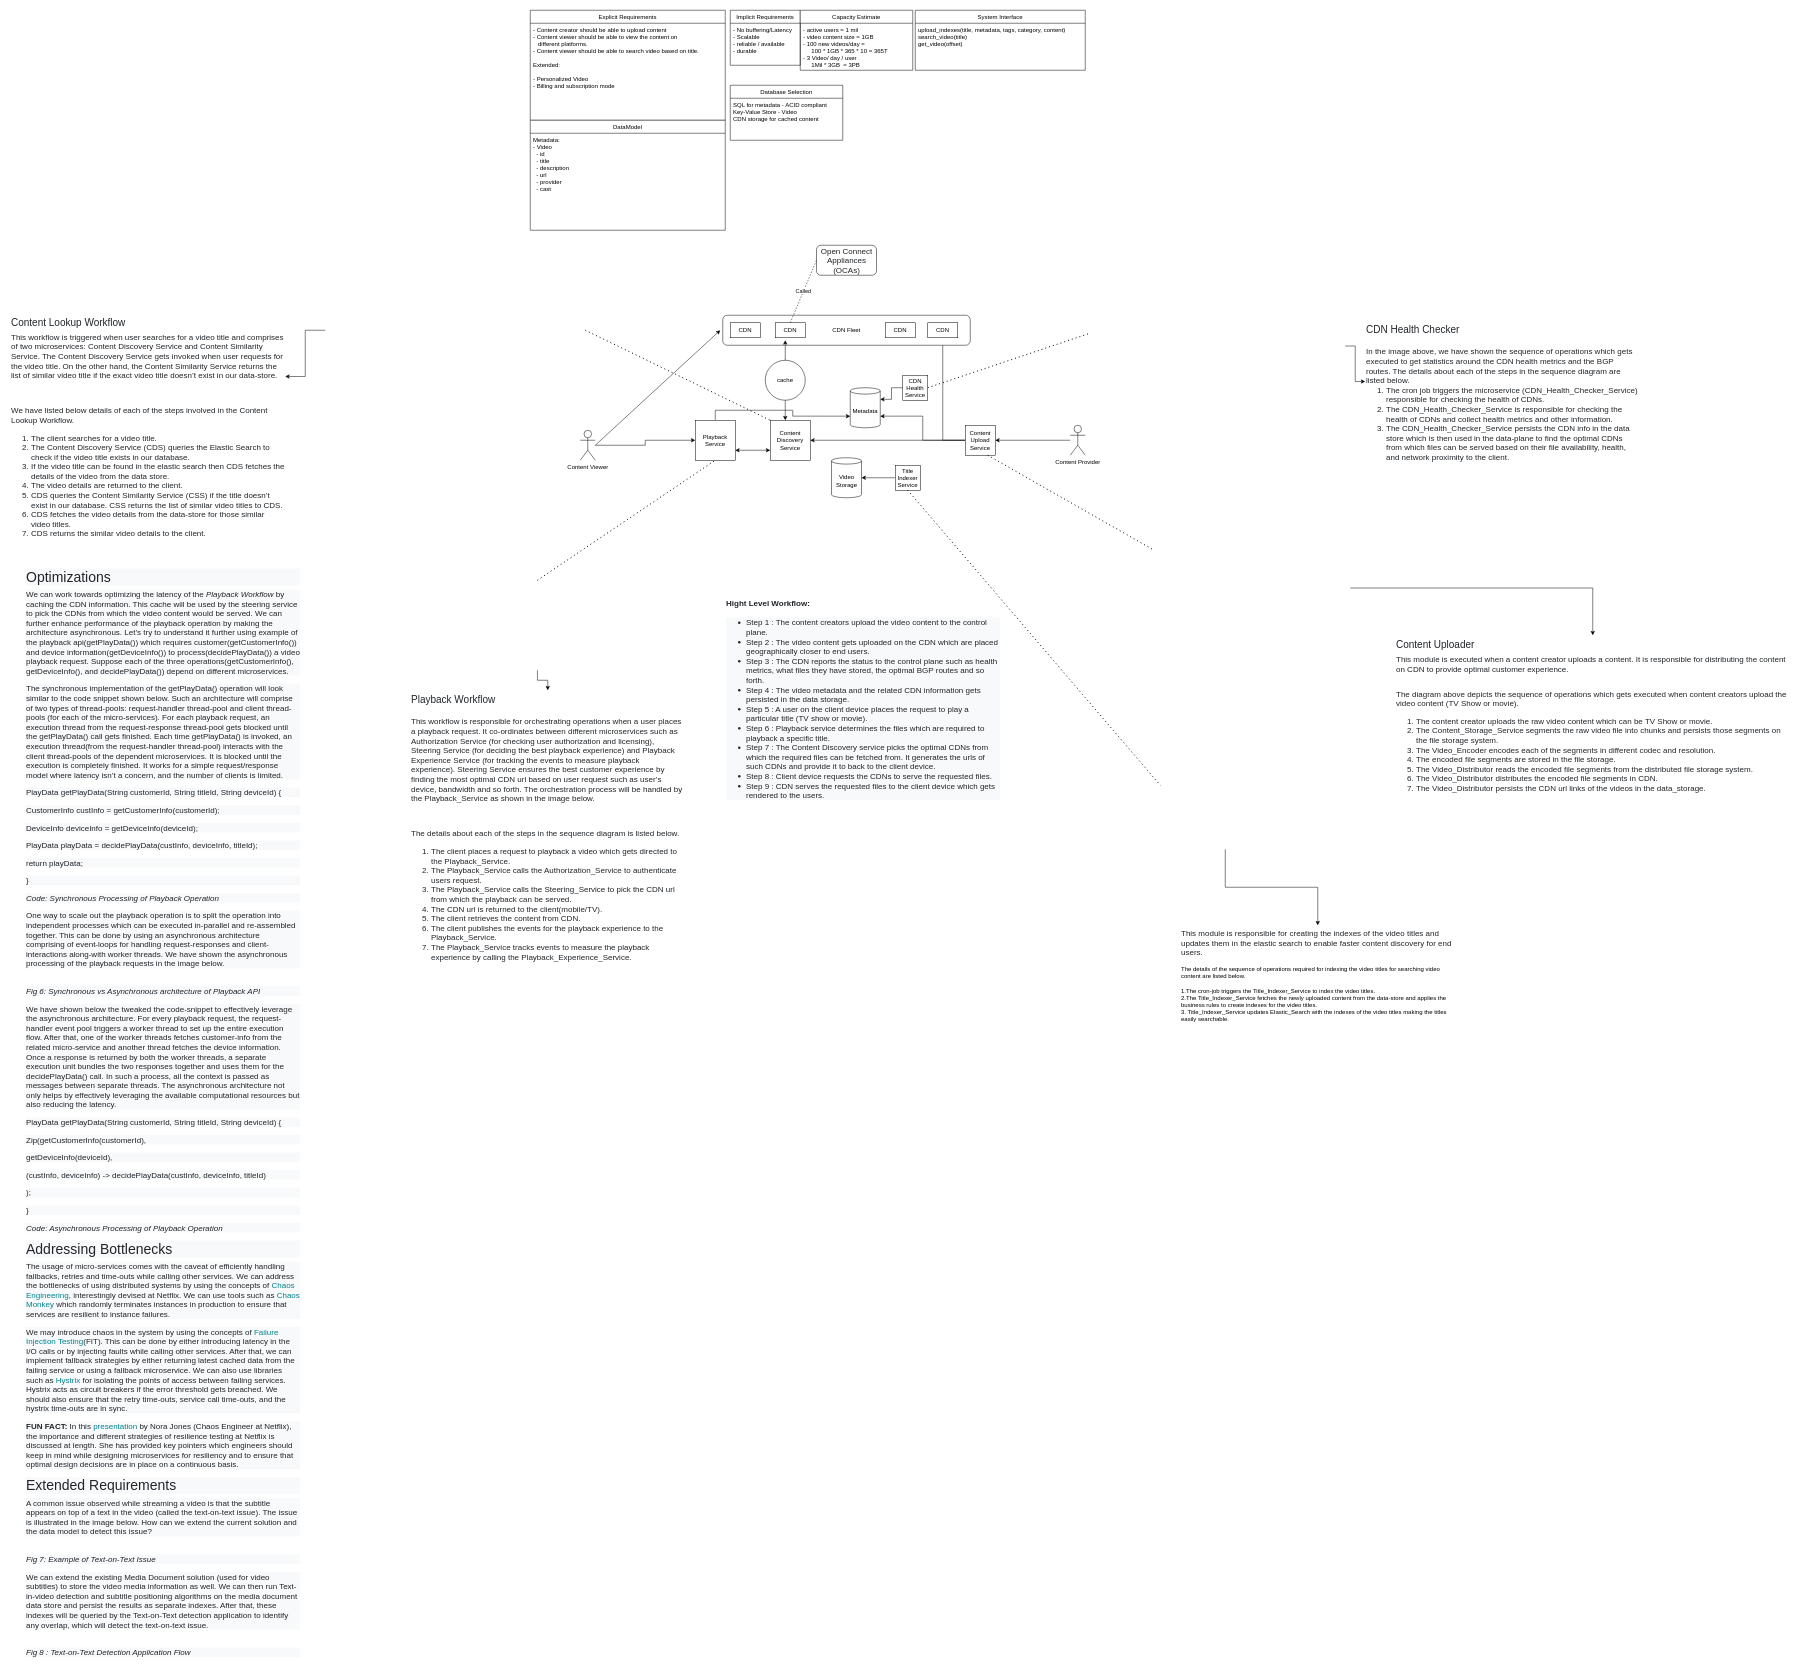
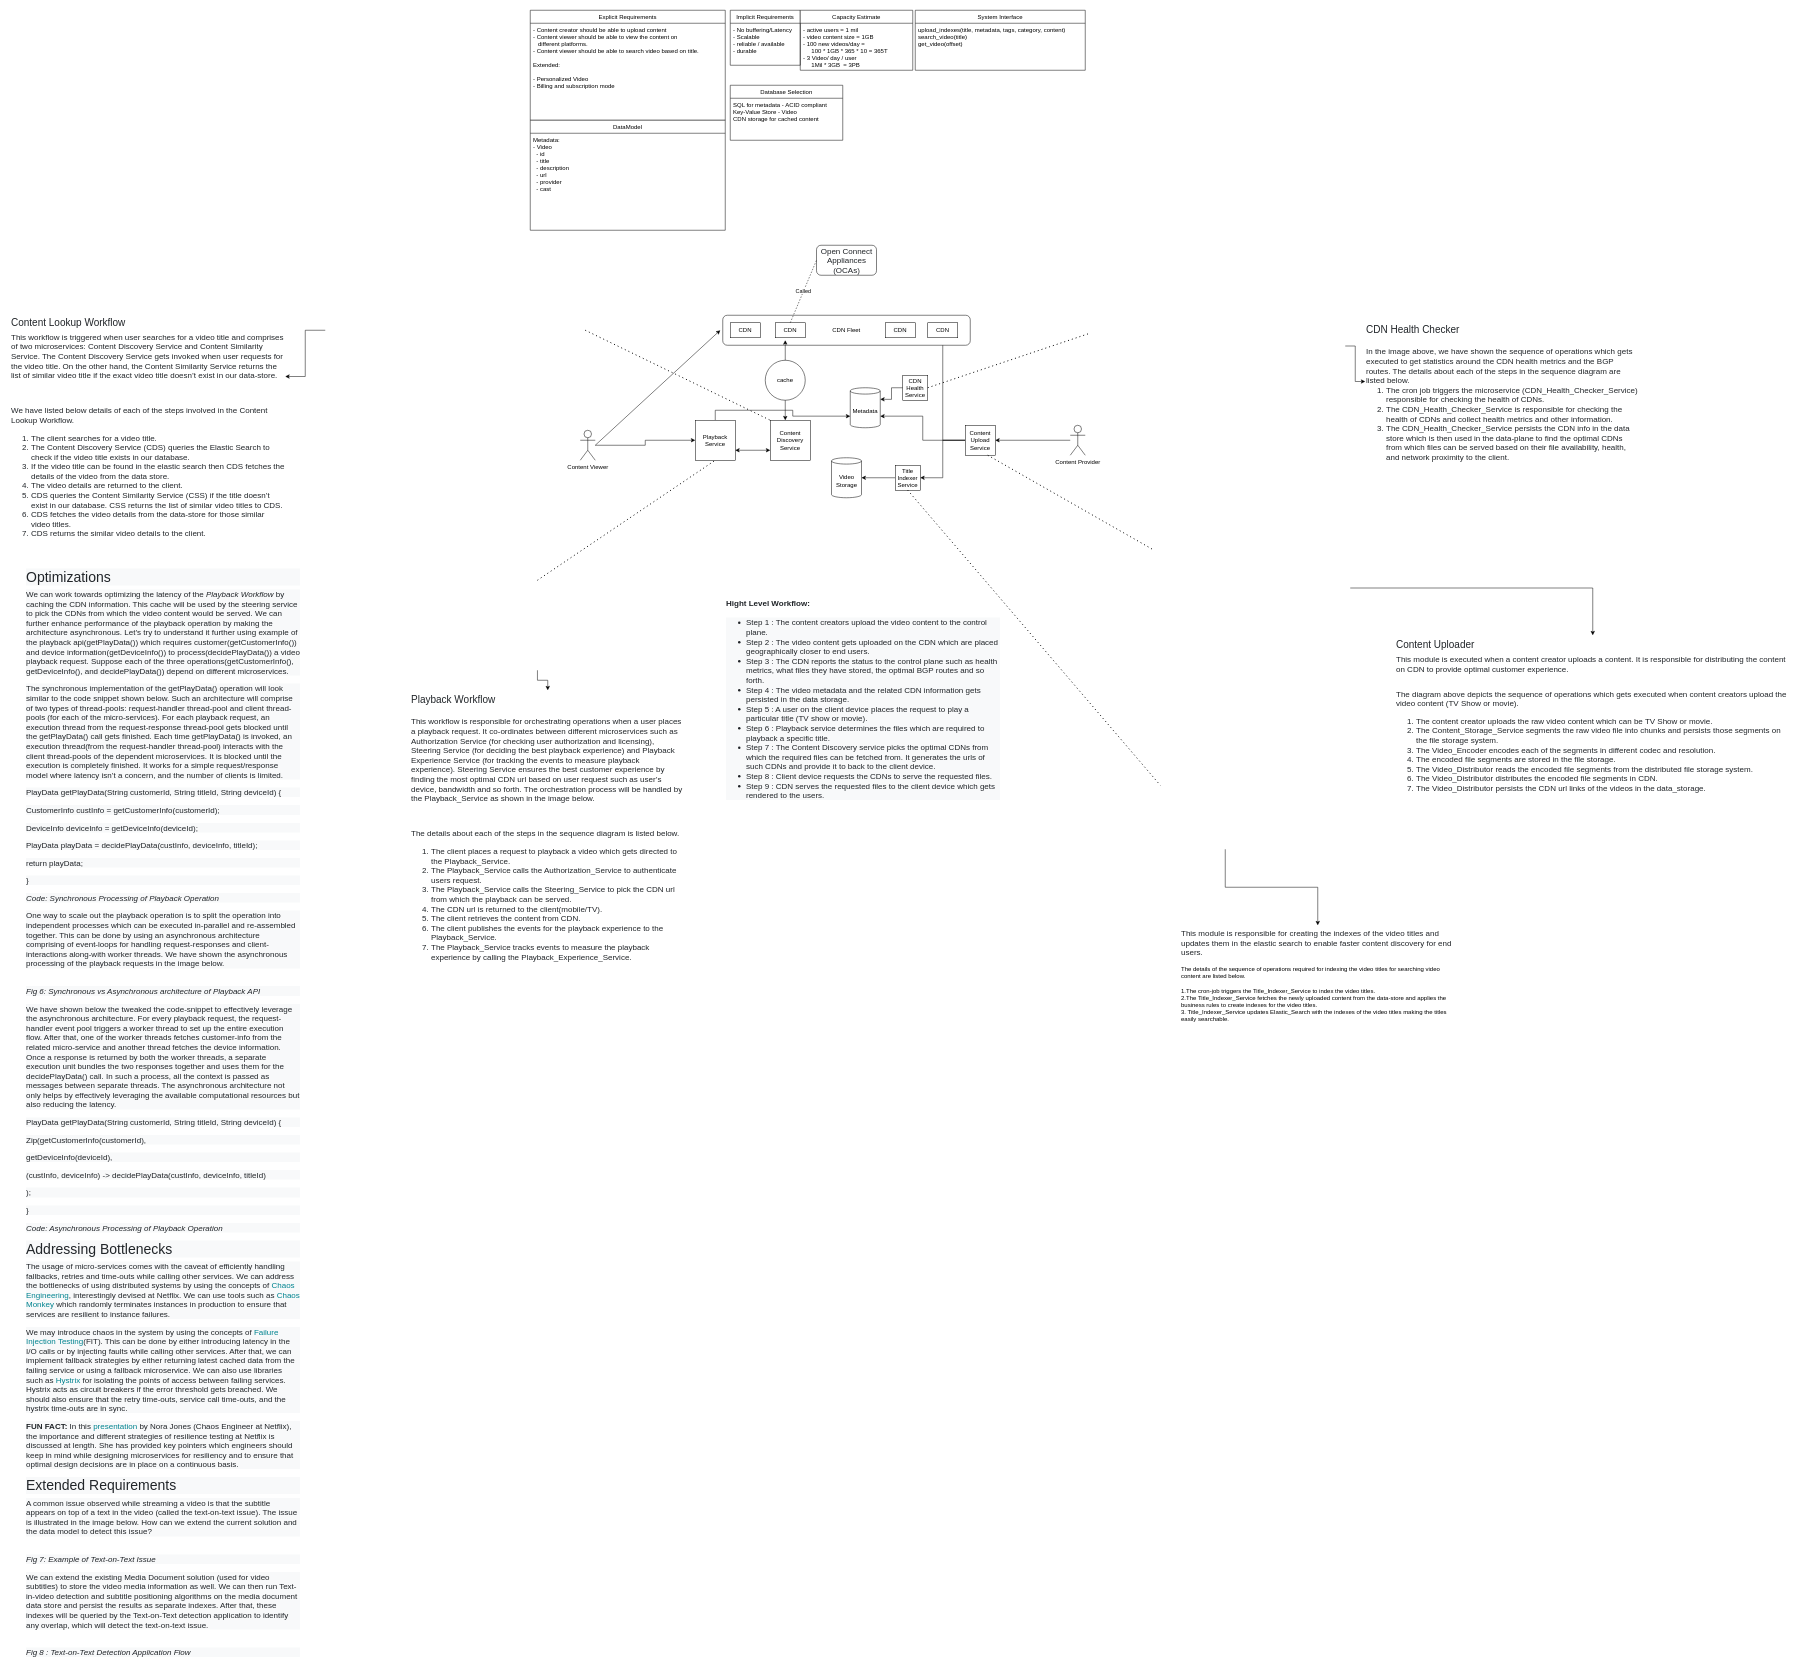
(814, 440) -> (924, 478)
